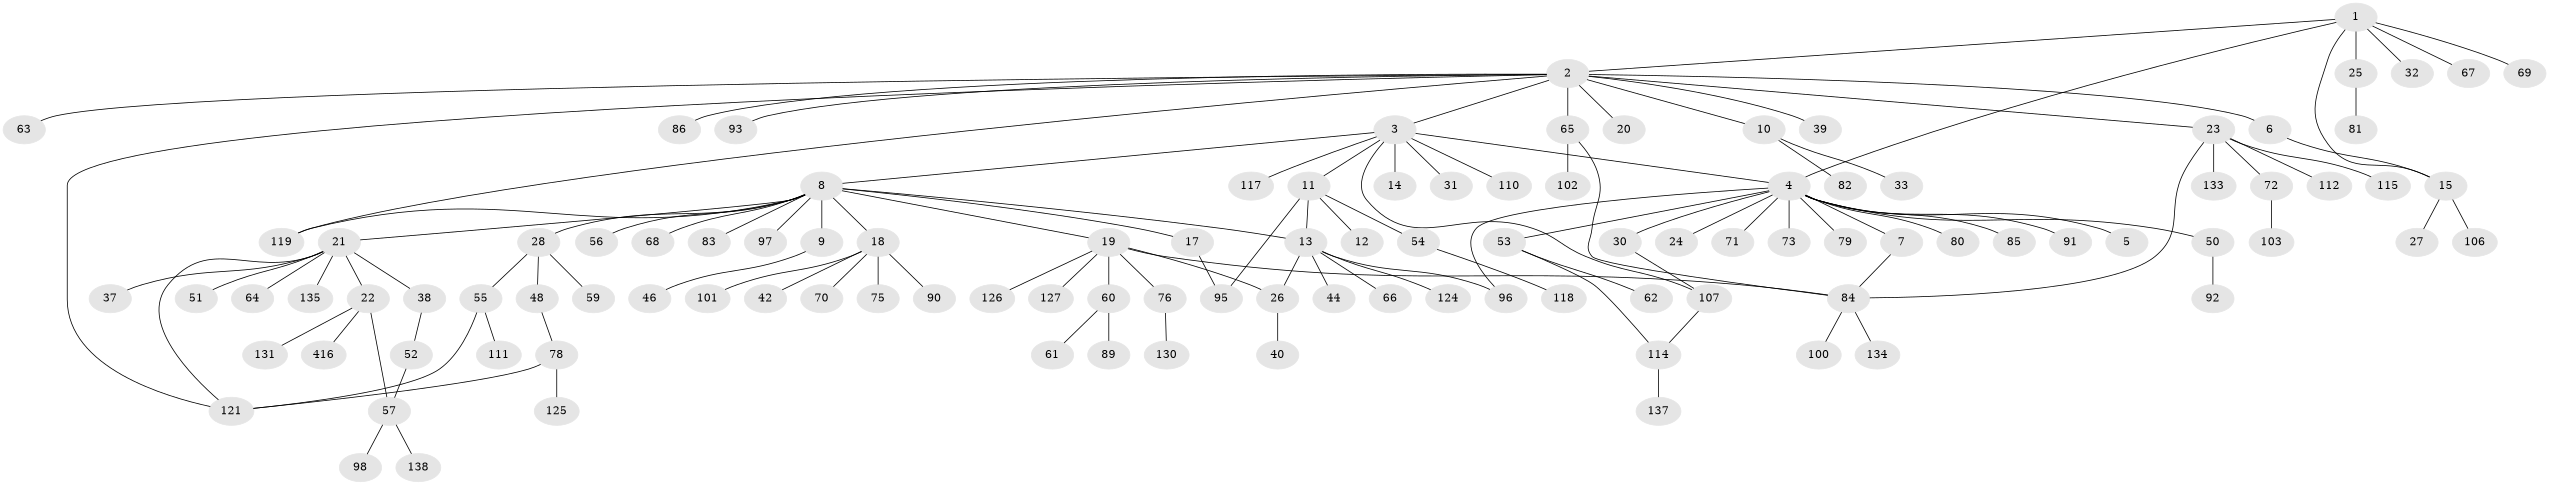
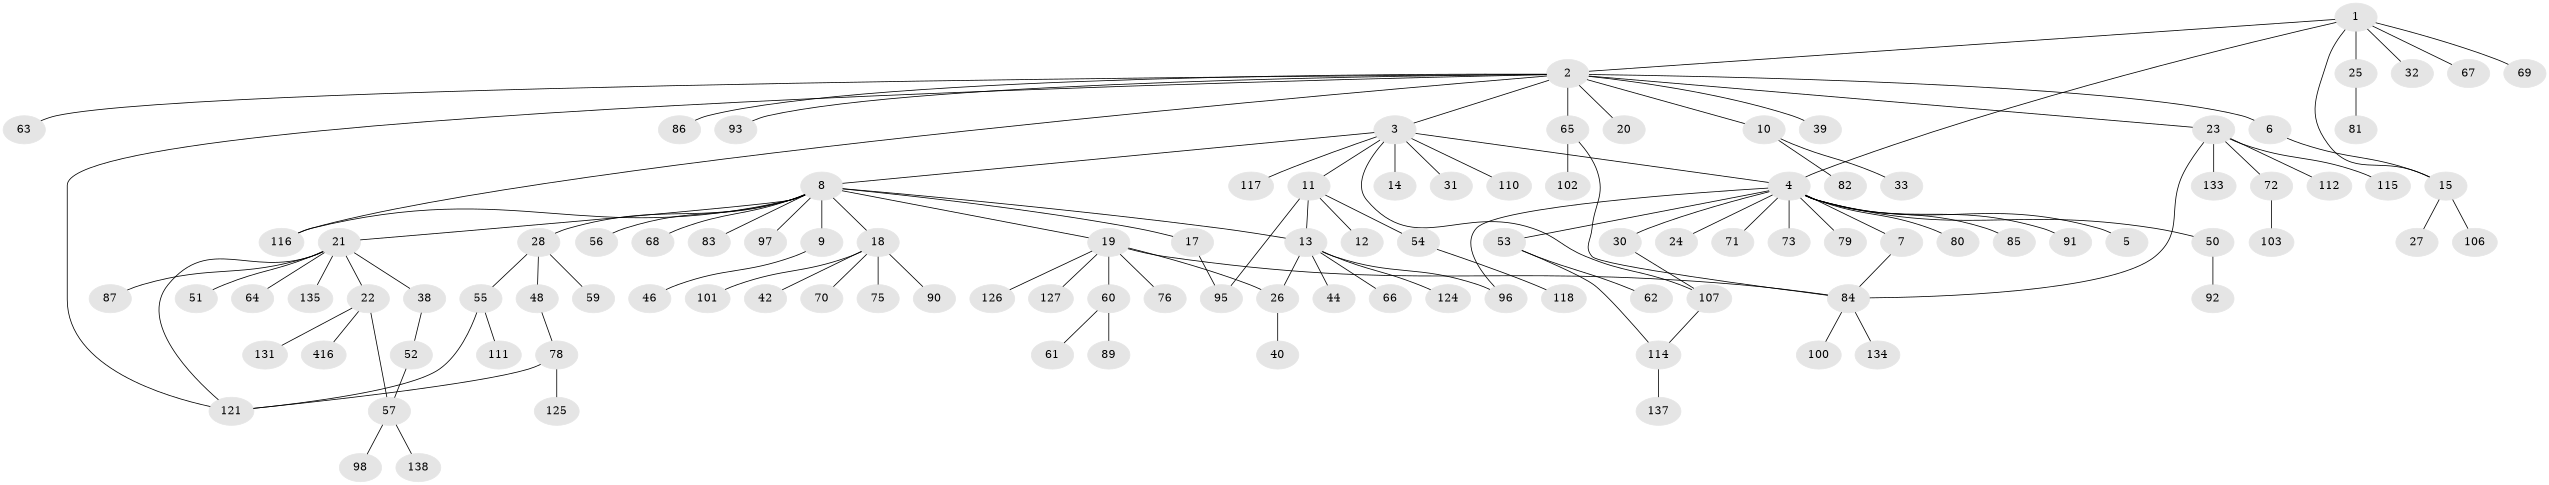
(282, 242) -> (282, 242)
(110, 299) -> (110, 299)
(1167, 355) -> none
